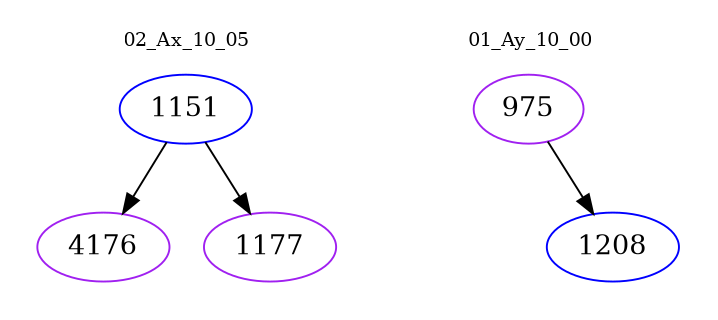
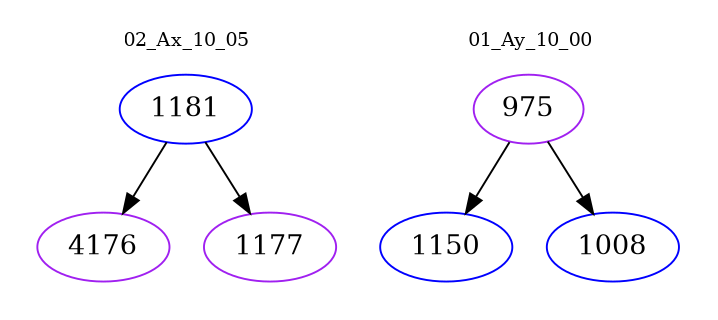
(186, 109) -> (186, 109)
none -> (446, 247)
(613, 247) -> (613, 247)
